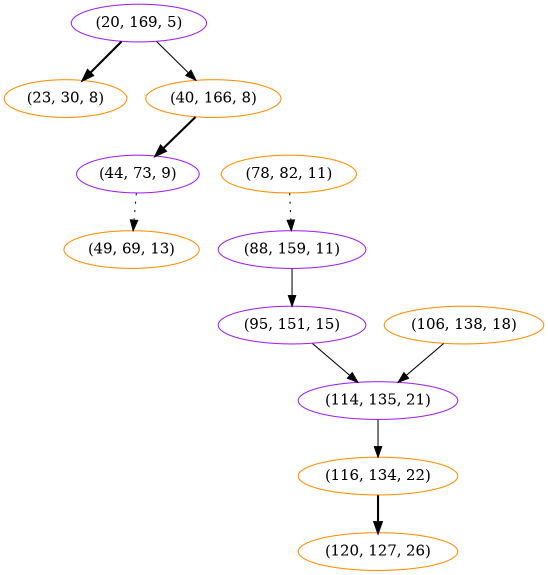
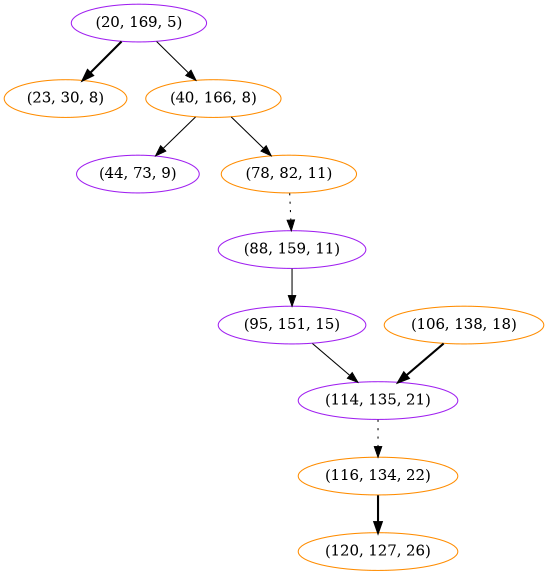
(179, 133) -> (179, 133)
none -> (247, 133)
(132, 250) -> none
(425, 359) -> (425, 359)
(378, 433) -> (378, 433)
